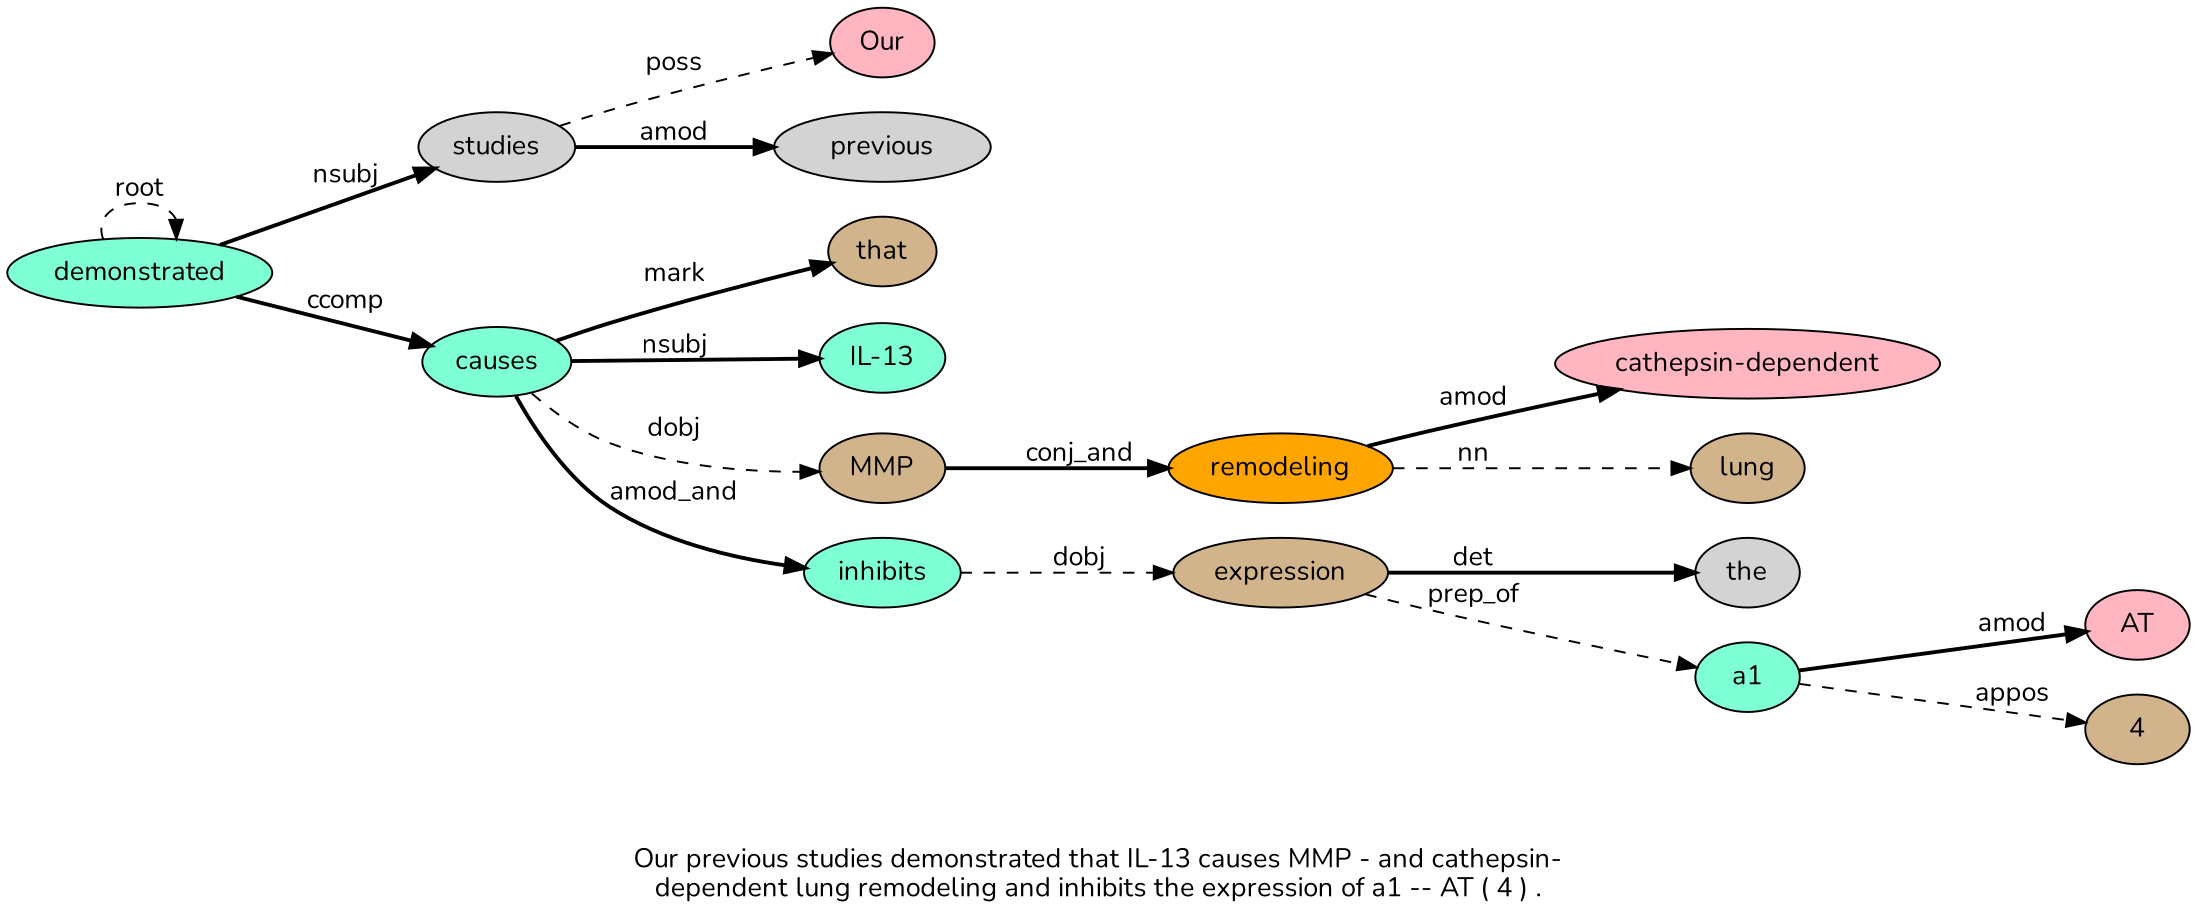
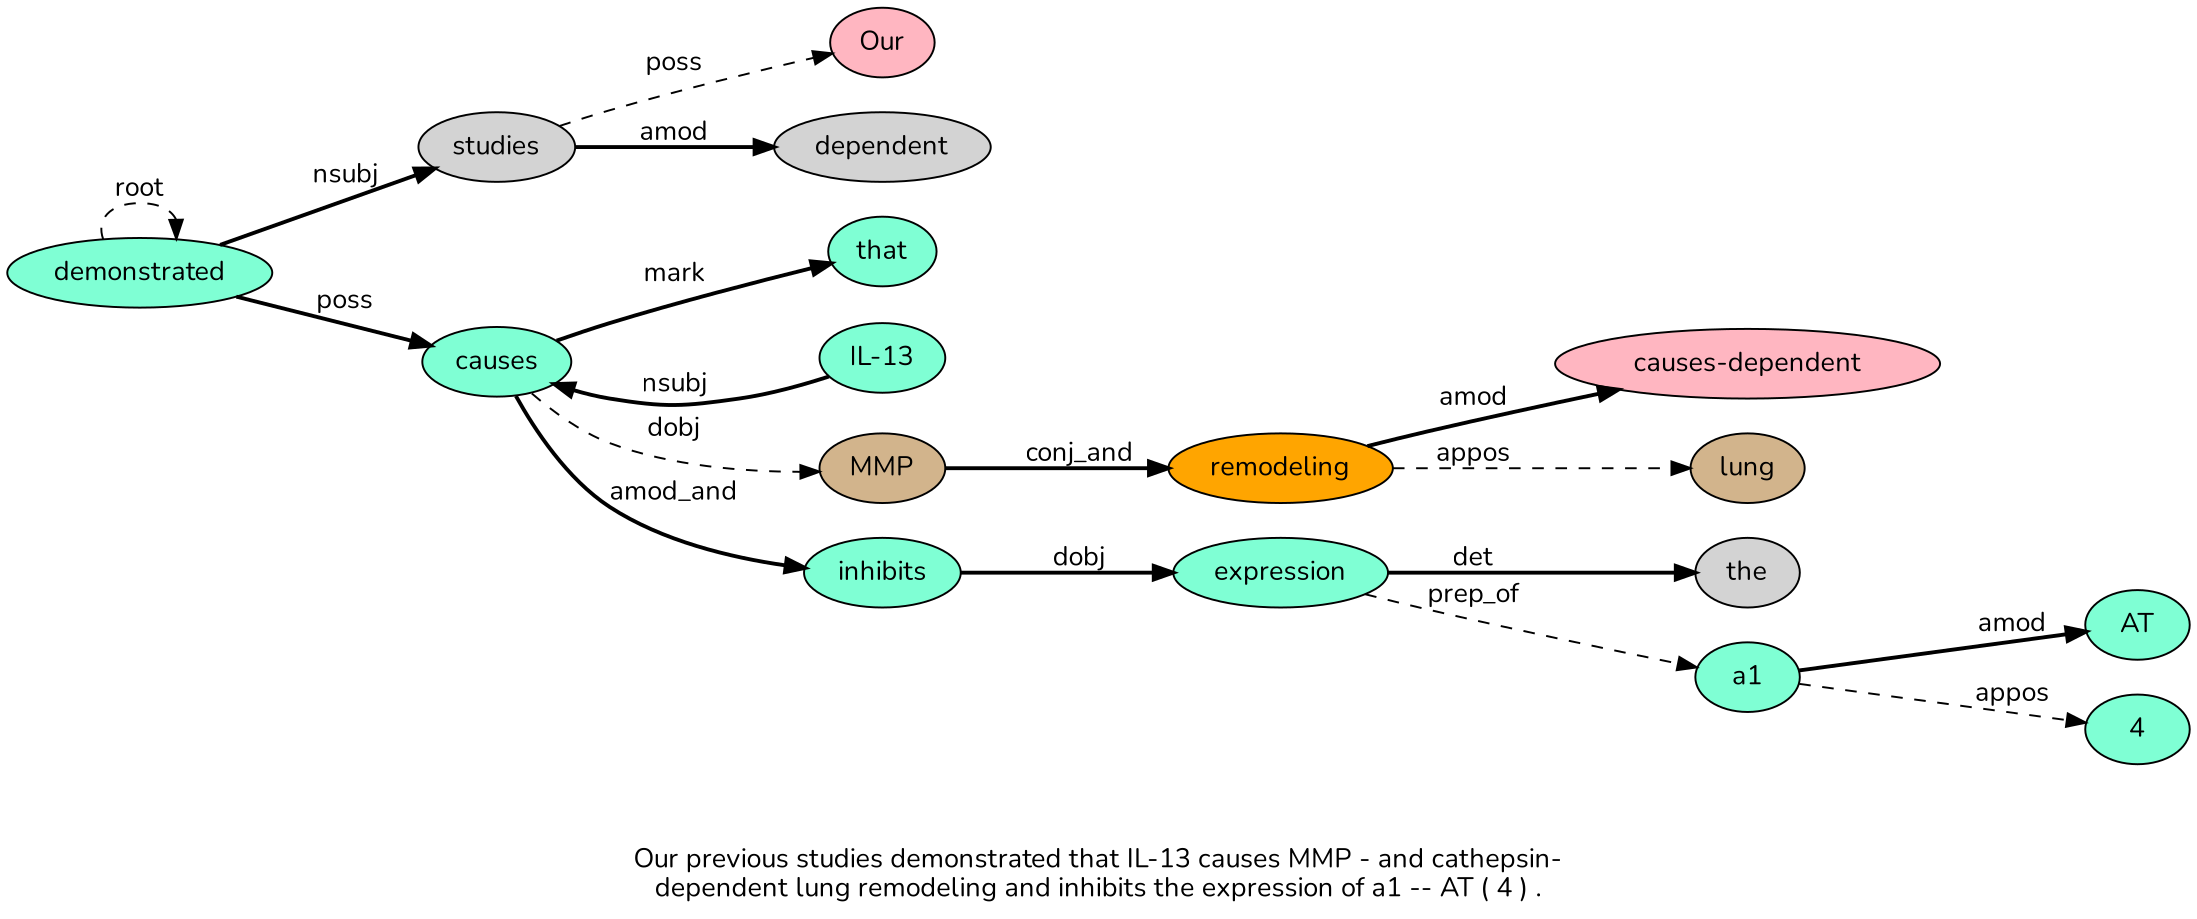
(882, 147) -> (882, 147)
(882, 252) -> (882, 252)
(345, 301) -> (345, 301)
(685, 360) -> (702, 403)
(1748, 364) -> (1748, 364)
(1474, 454) -> (1474, 454)
(1057, 573) -> (1057, 573)
(1281, 573) -> (1281, 573)
(2137, 625) -> (2137, 625)
(2137, 729) -> (2137, 729)
